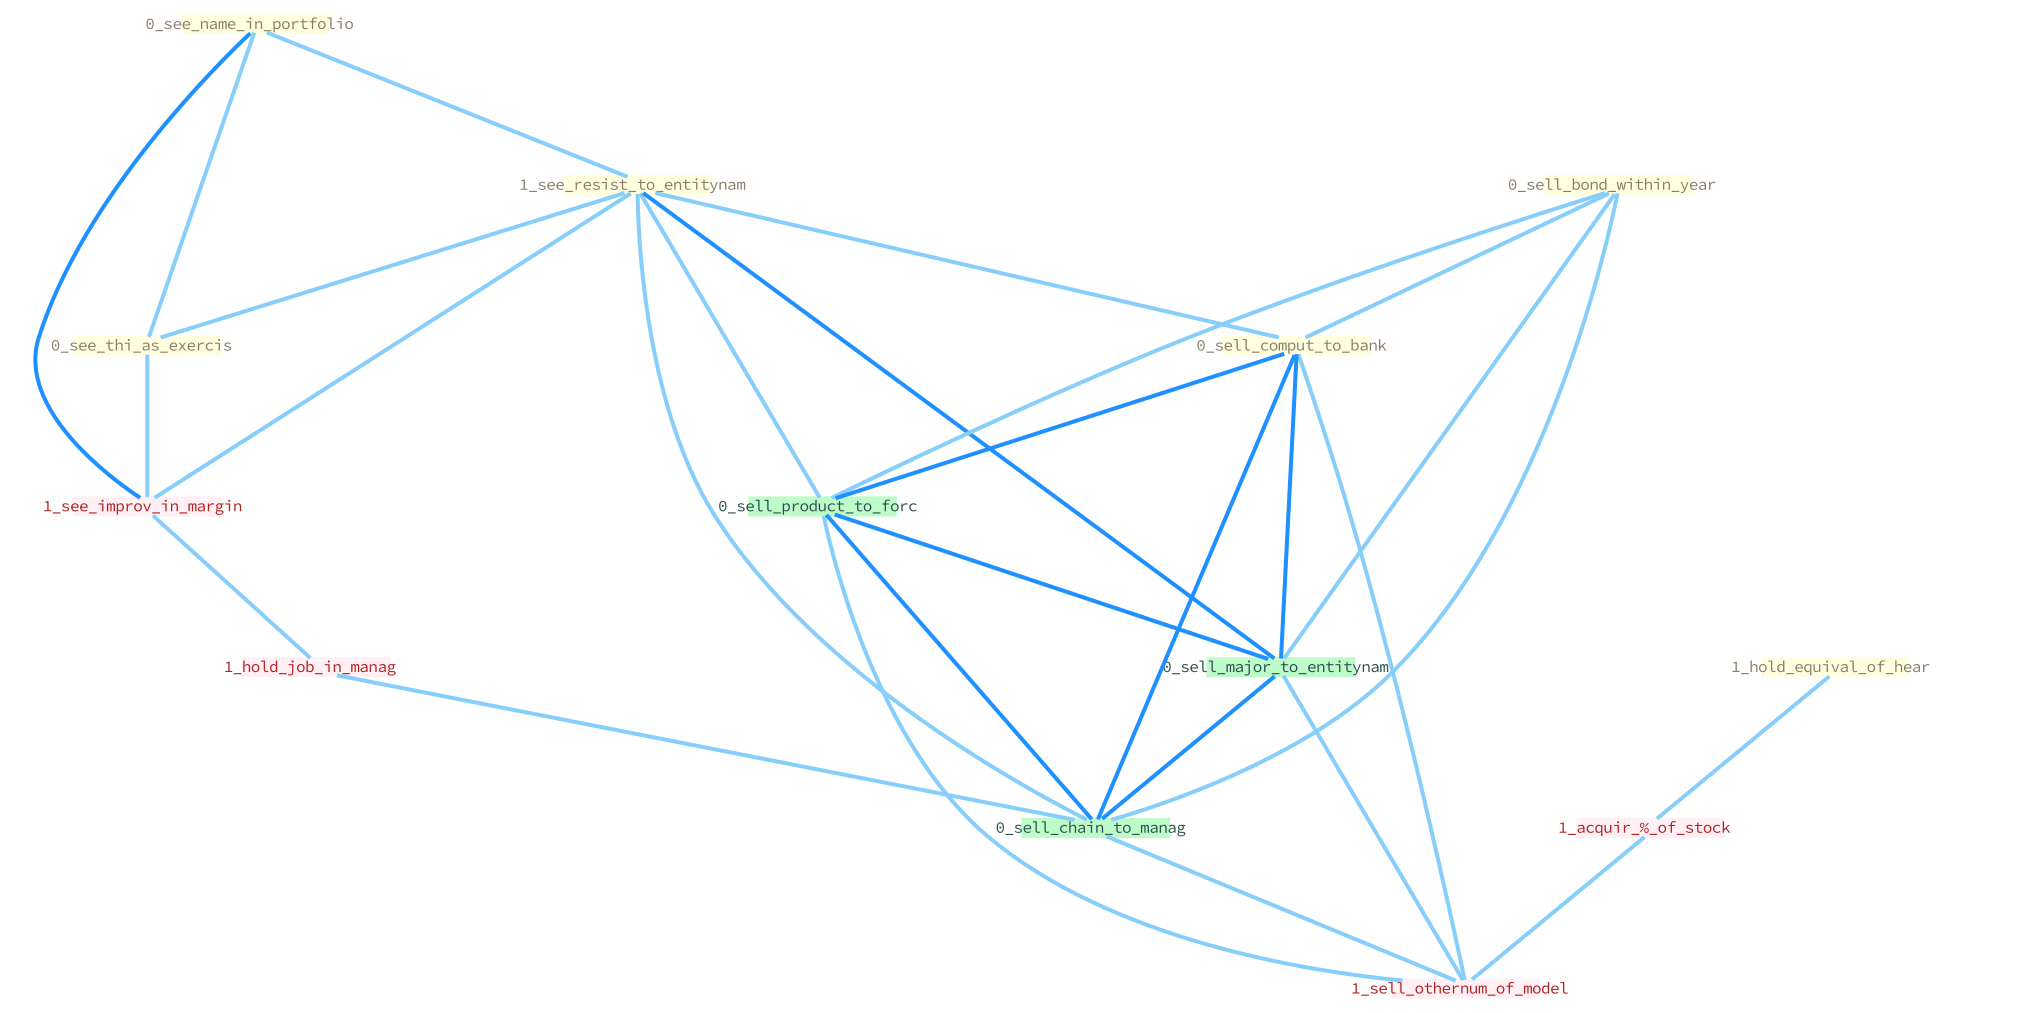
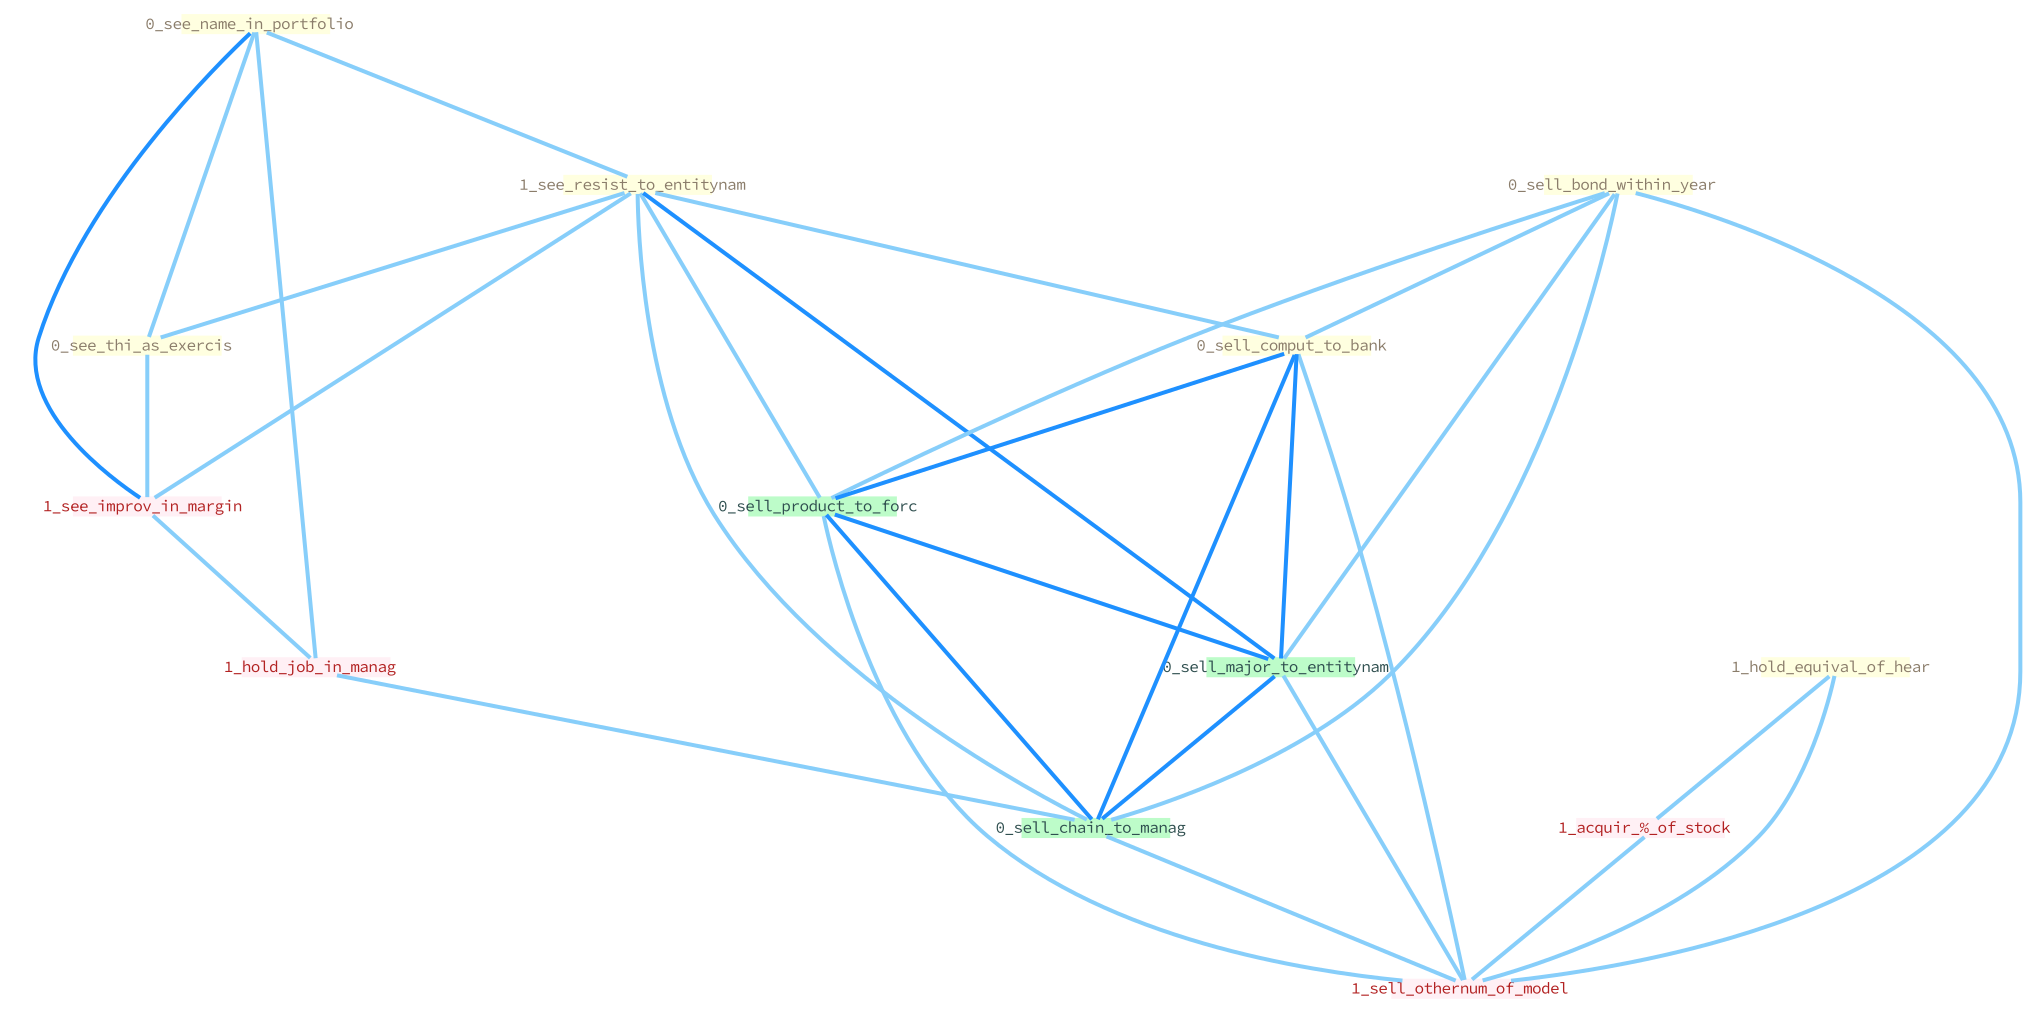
none -> (286, 345)
none -> (2020, 647)
none -> (1707, 880)
